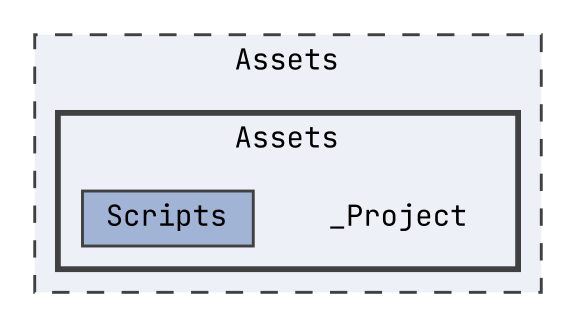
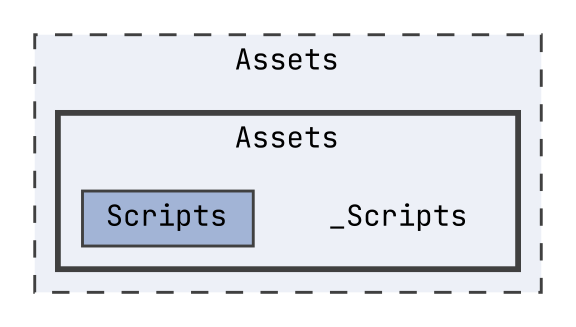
(399, 219) -> (399, 219)
